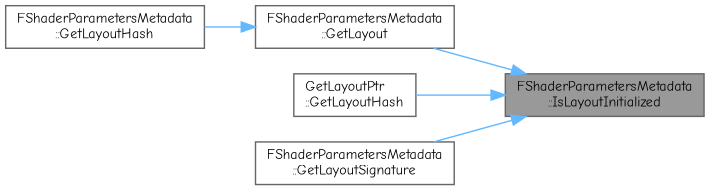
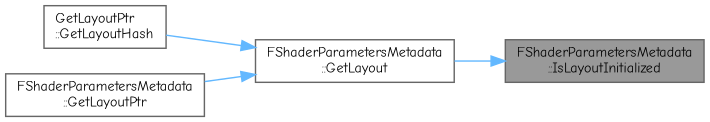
(105, 27) -> (105, 95)
(454, 95) -> (204, 40)
(355, 163) -> none
